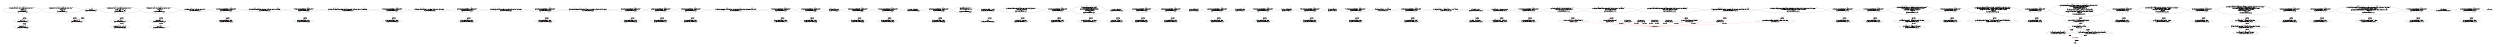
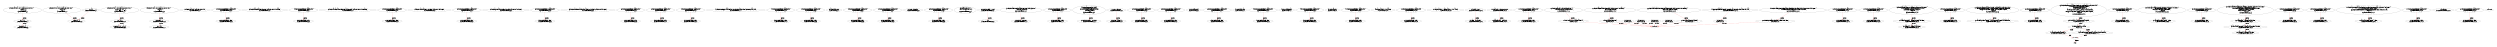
(24, 24) -> (24, 24)
(1686, 24) -> none
